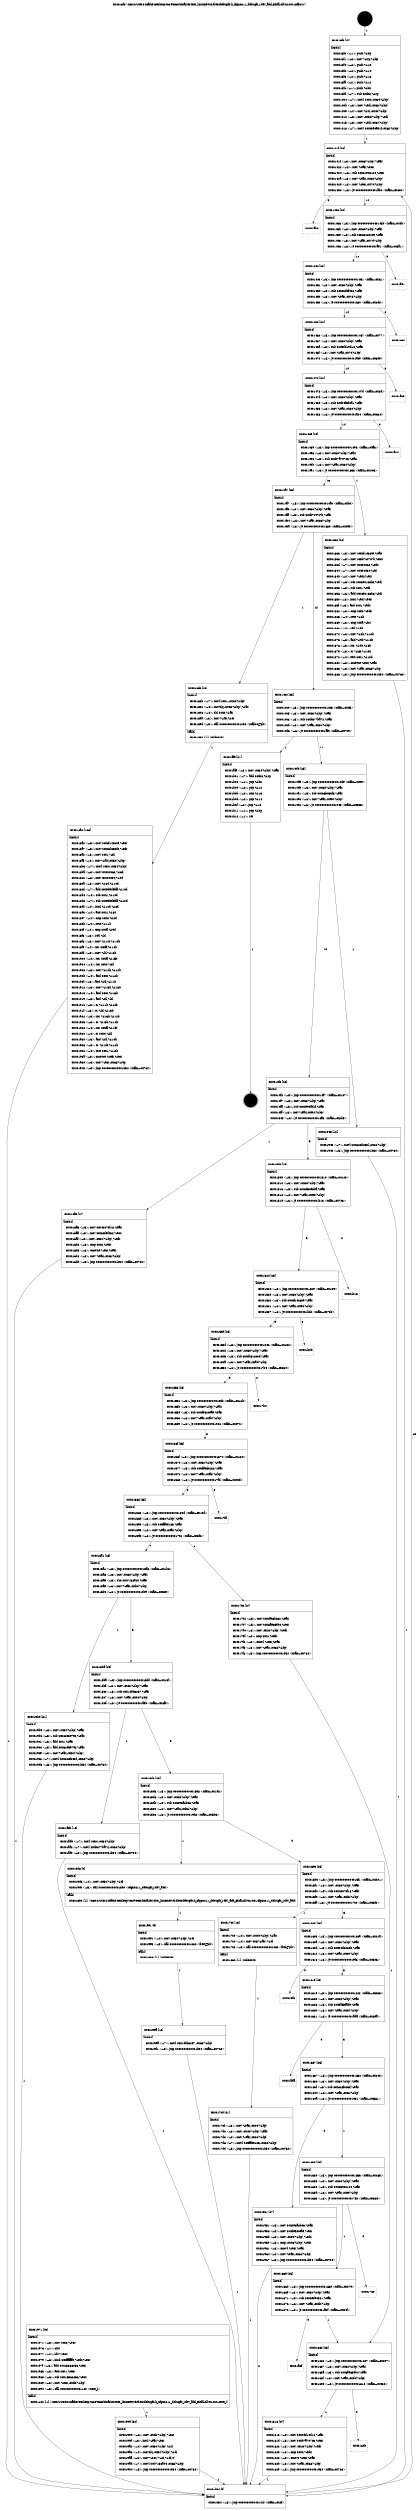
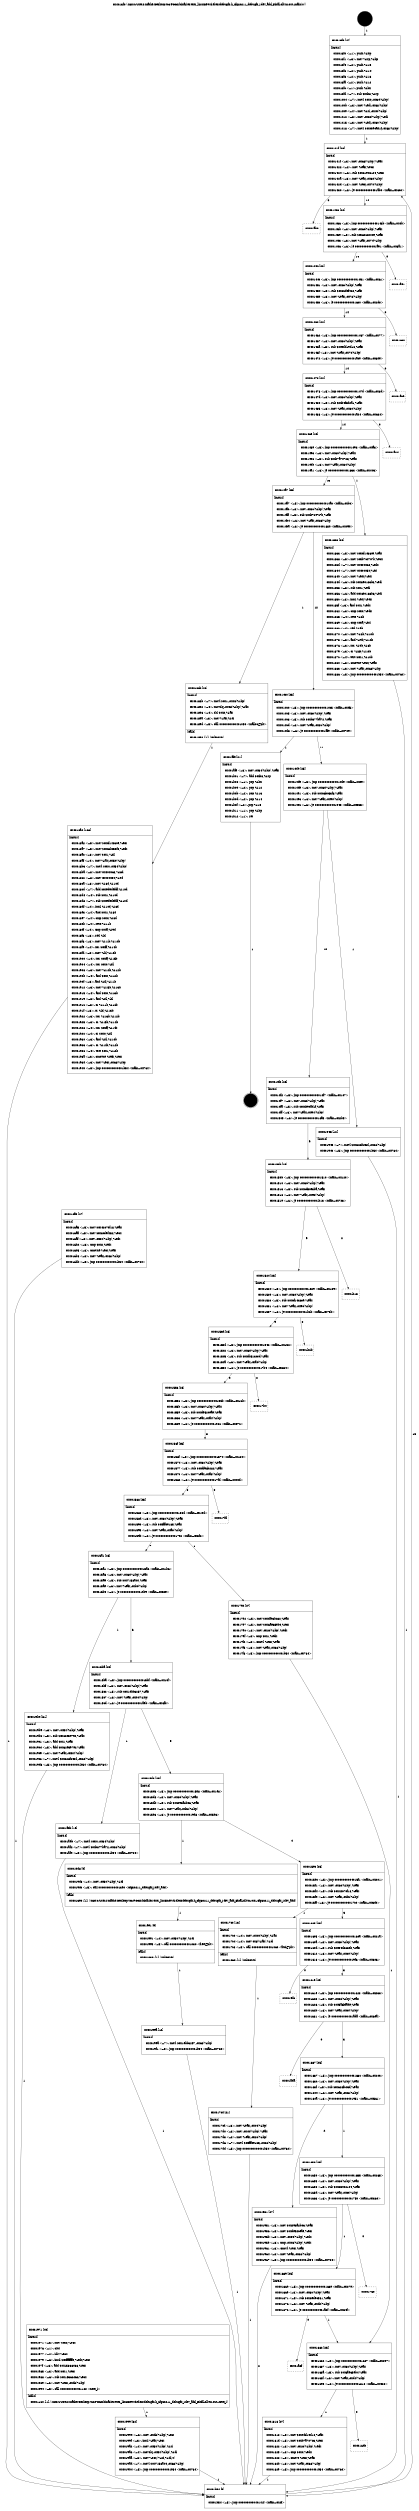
(211, 1166) -> none
